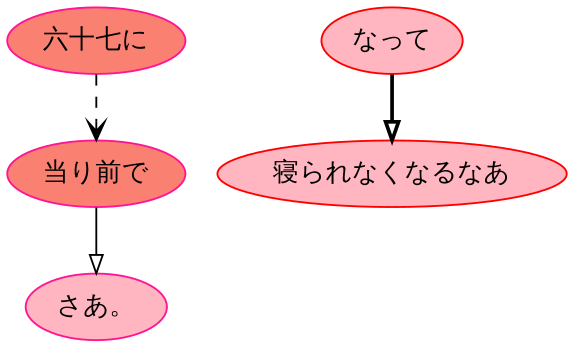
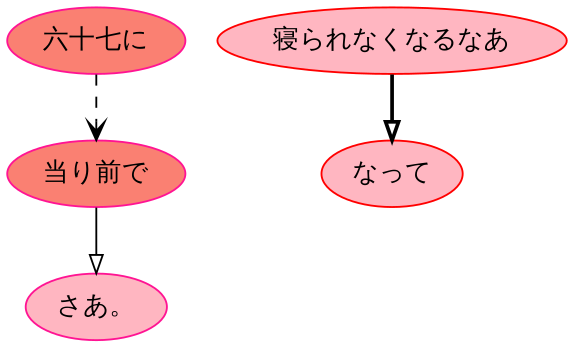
(392, 98) -> (392, 98)
